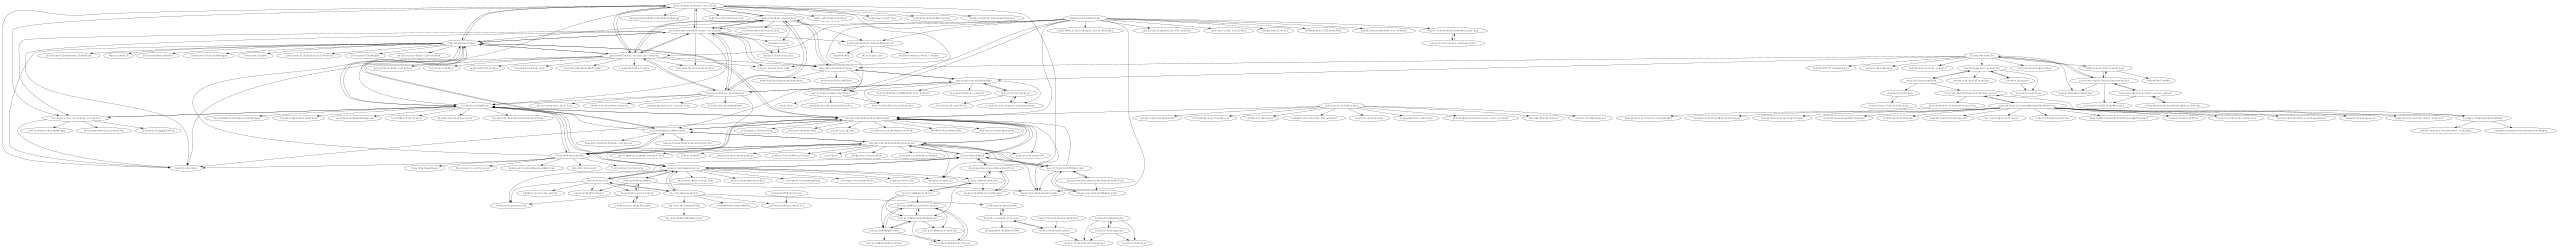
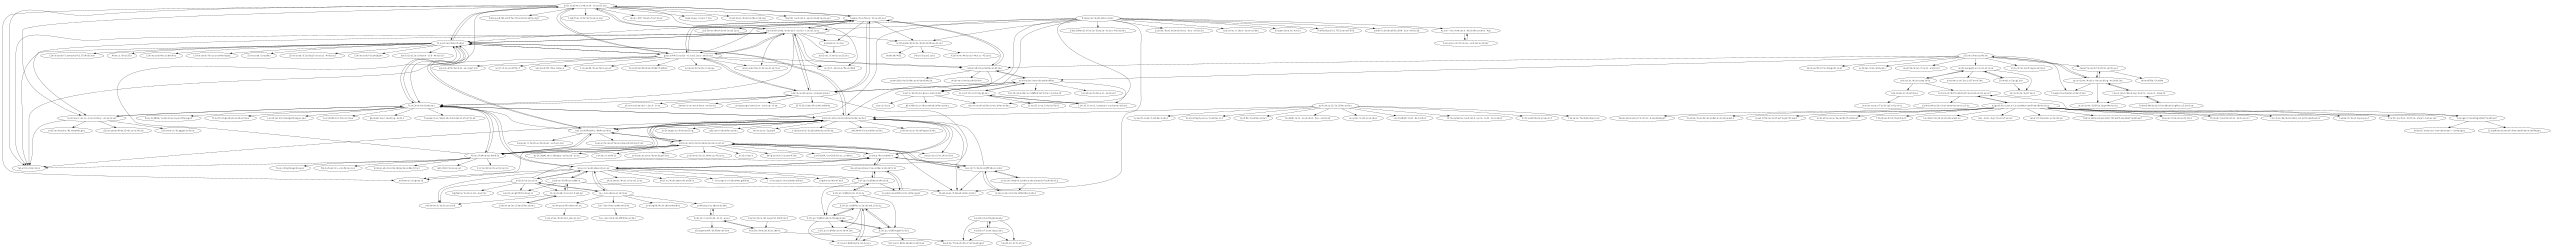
(733, 199) -> (591, 199)
